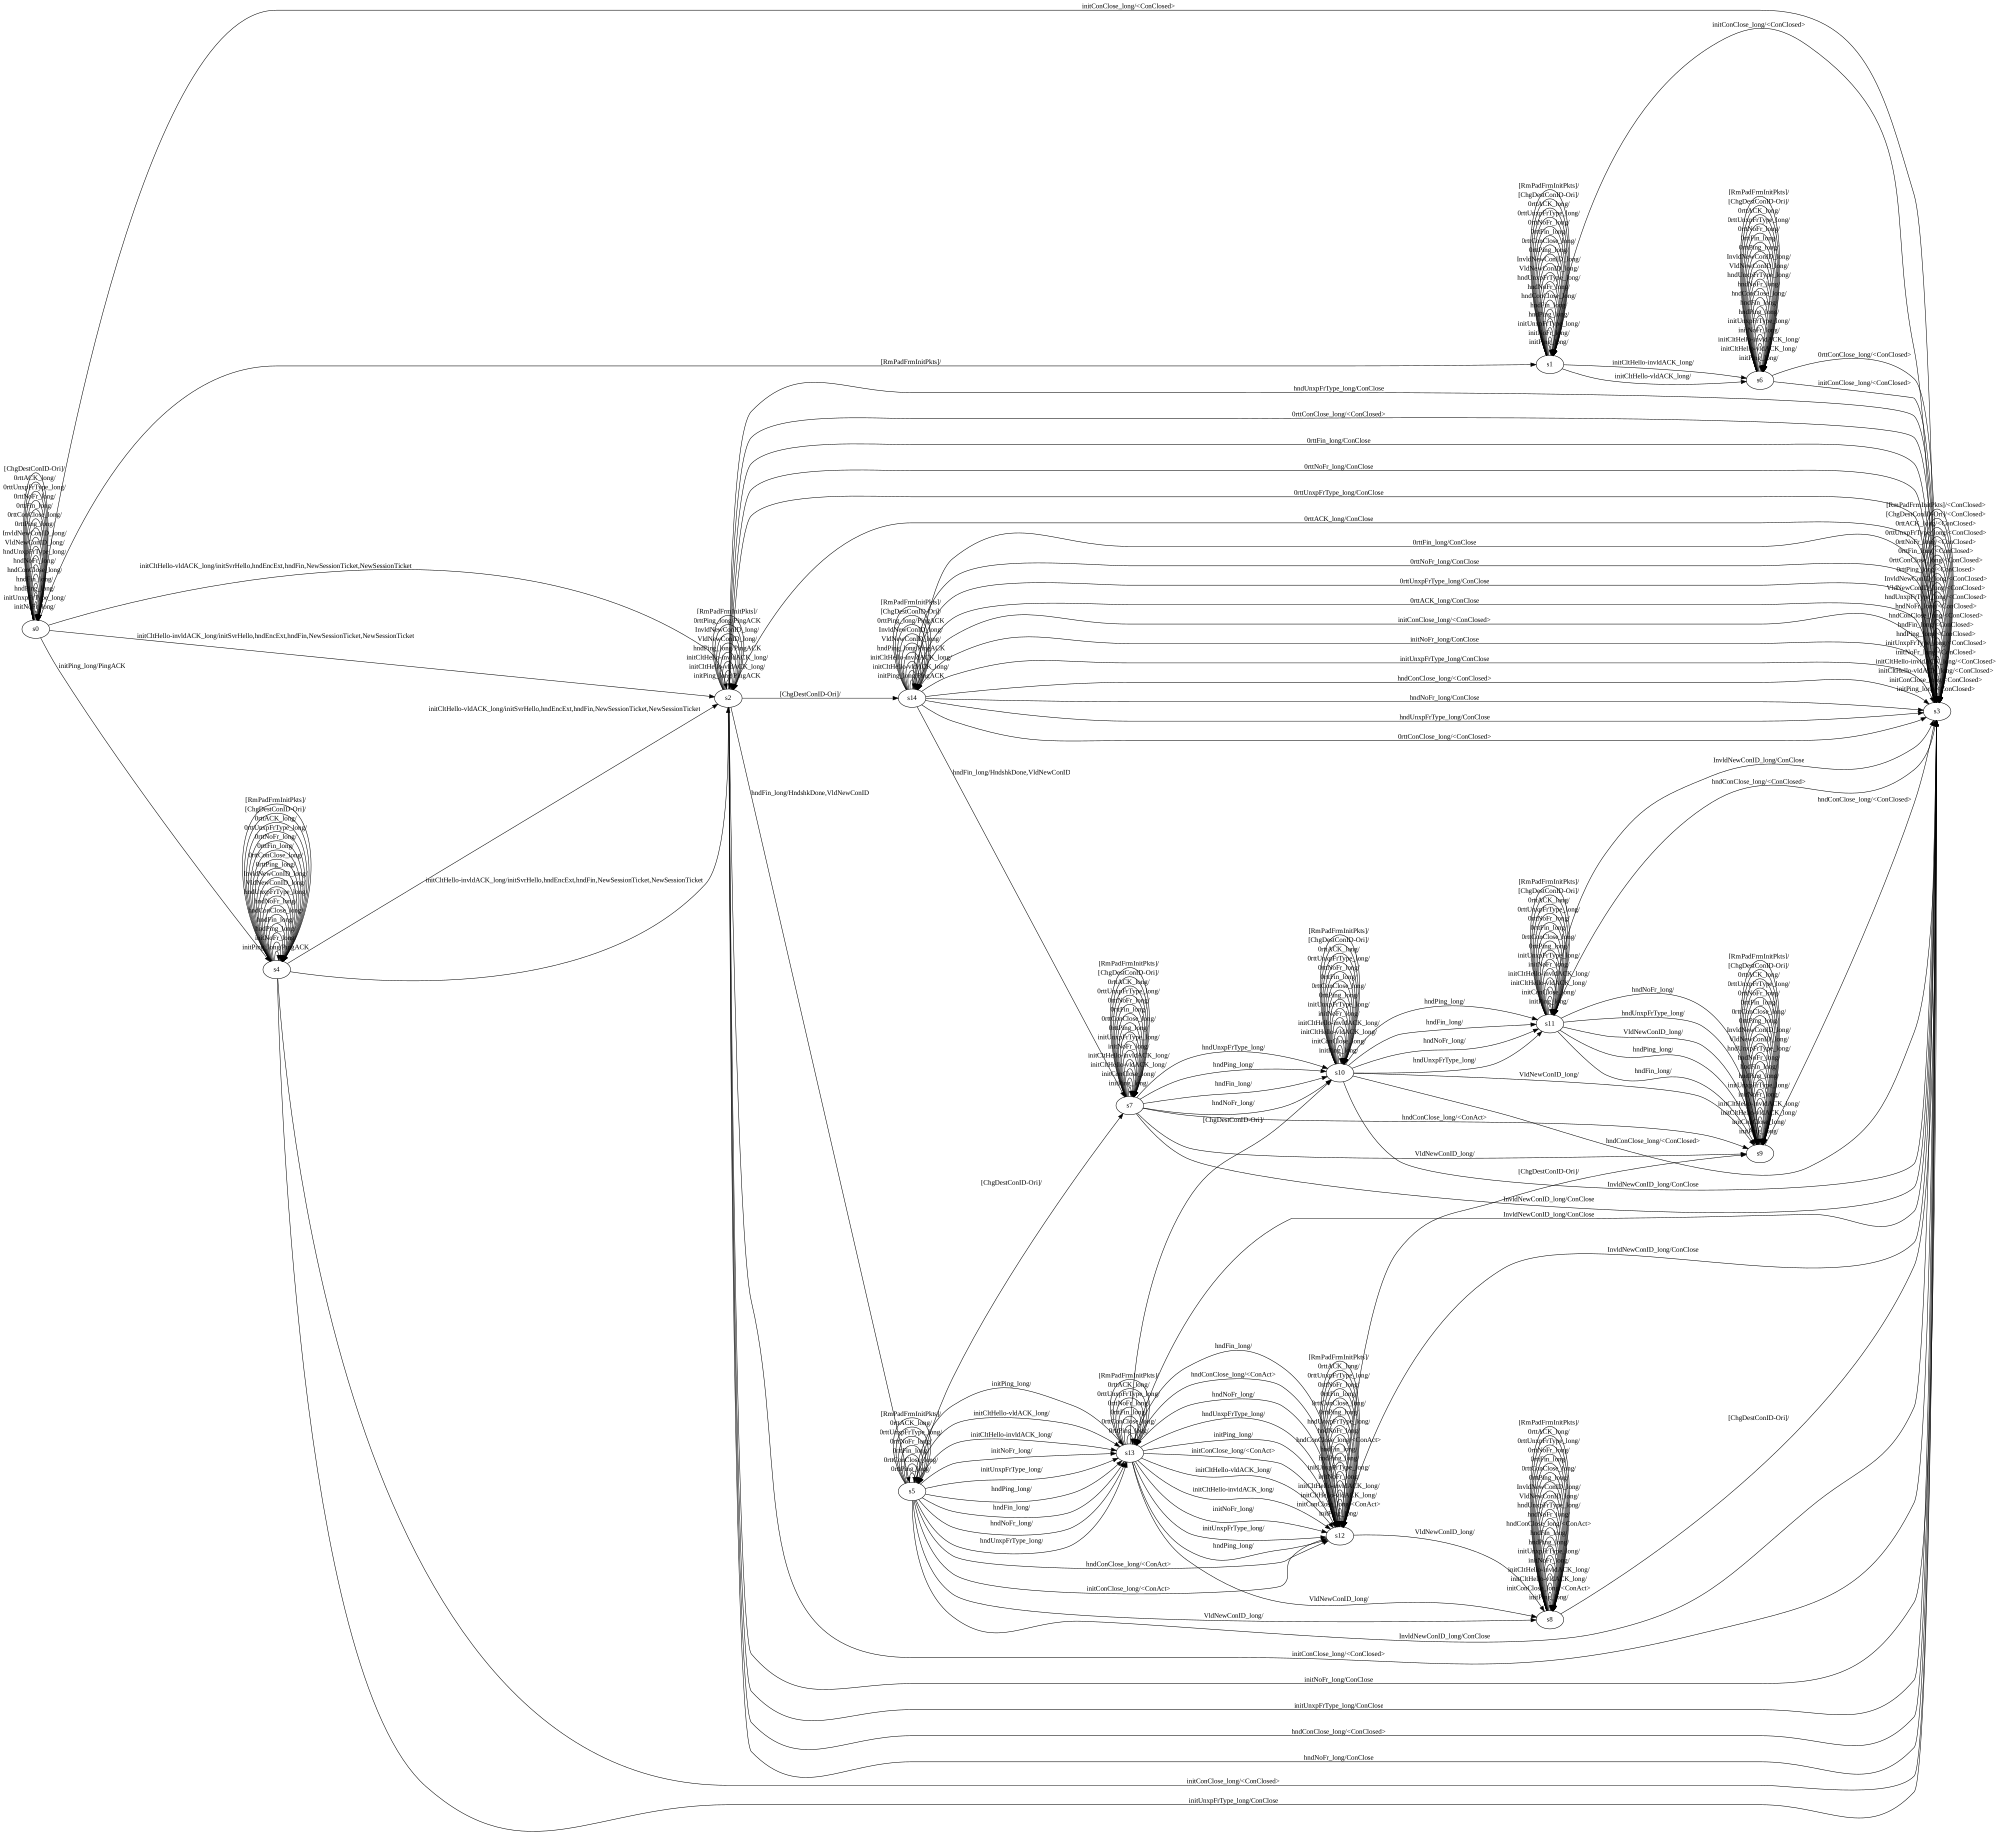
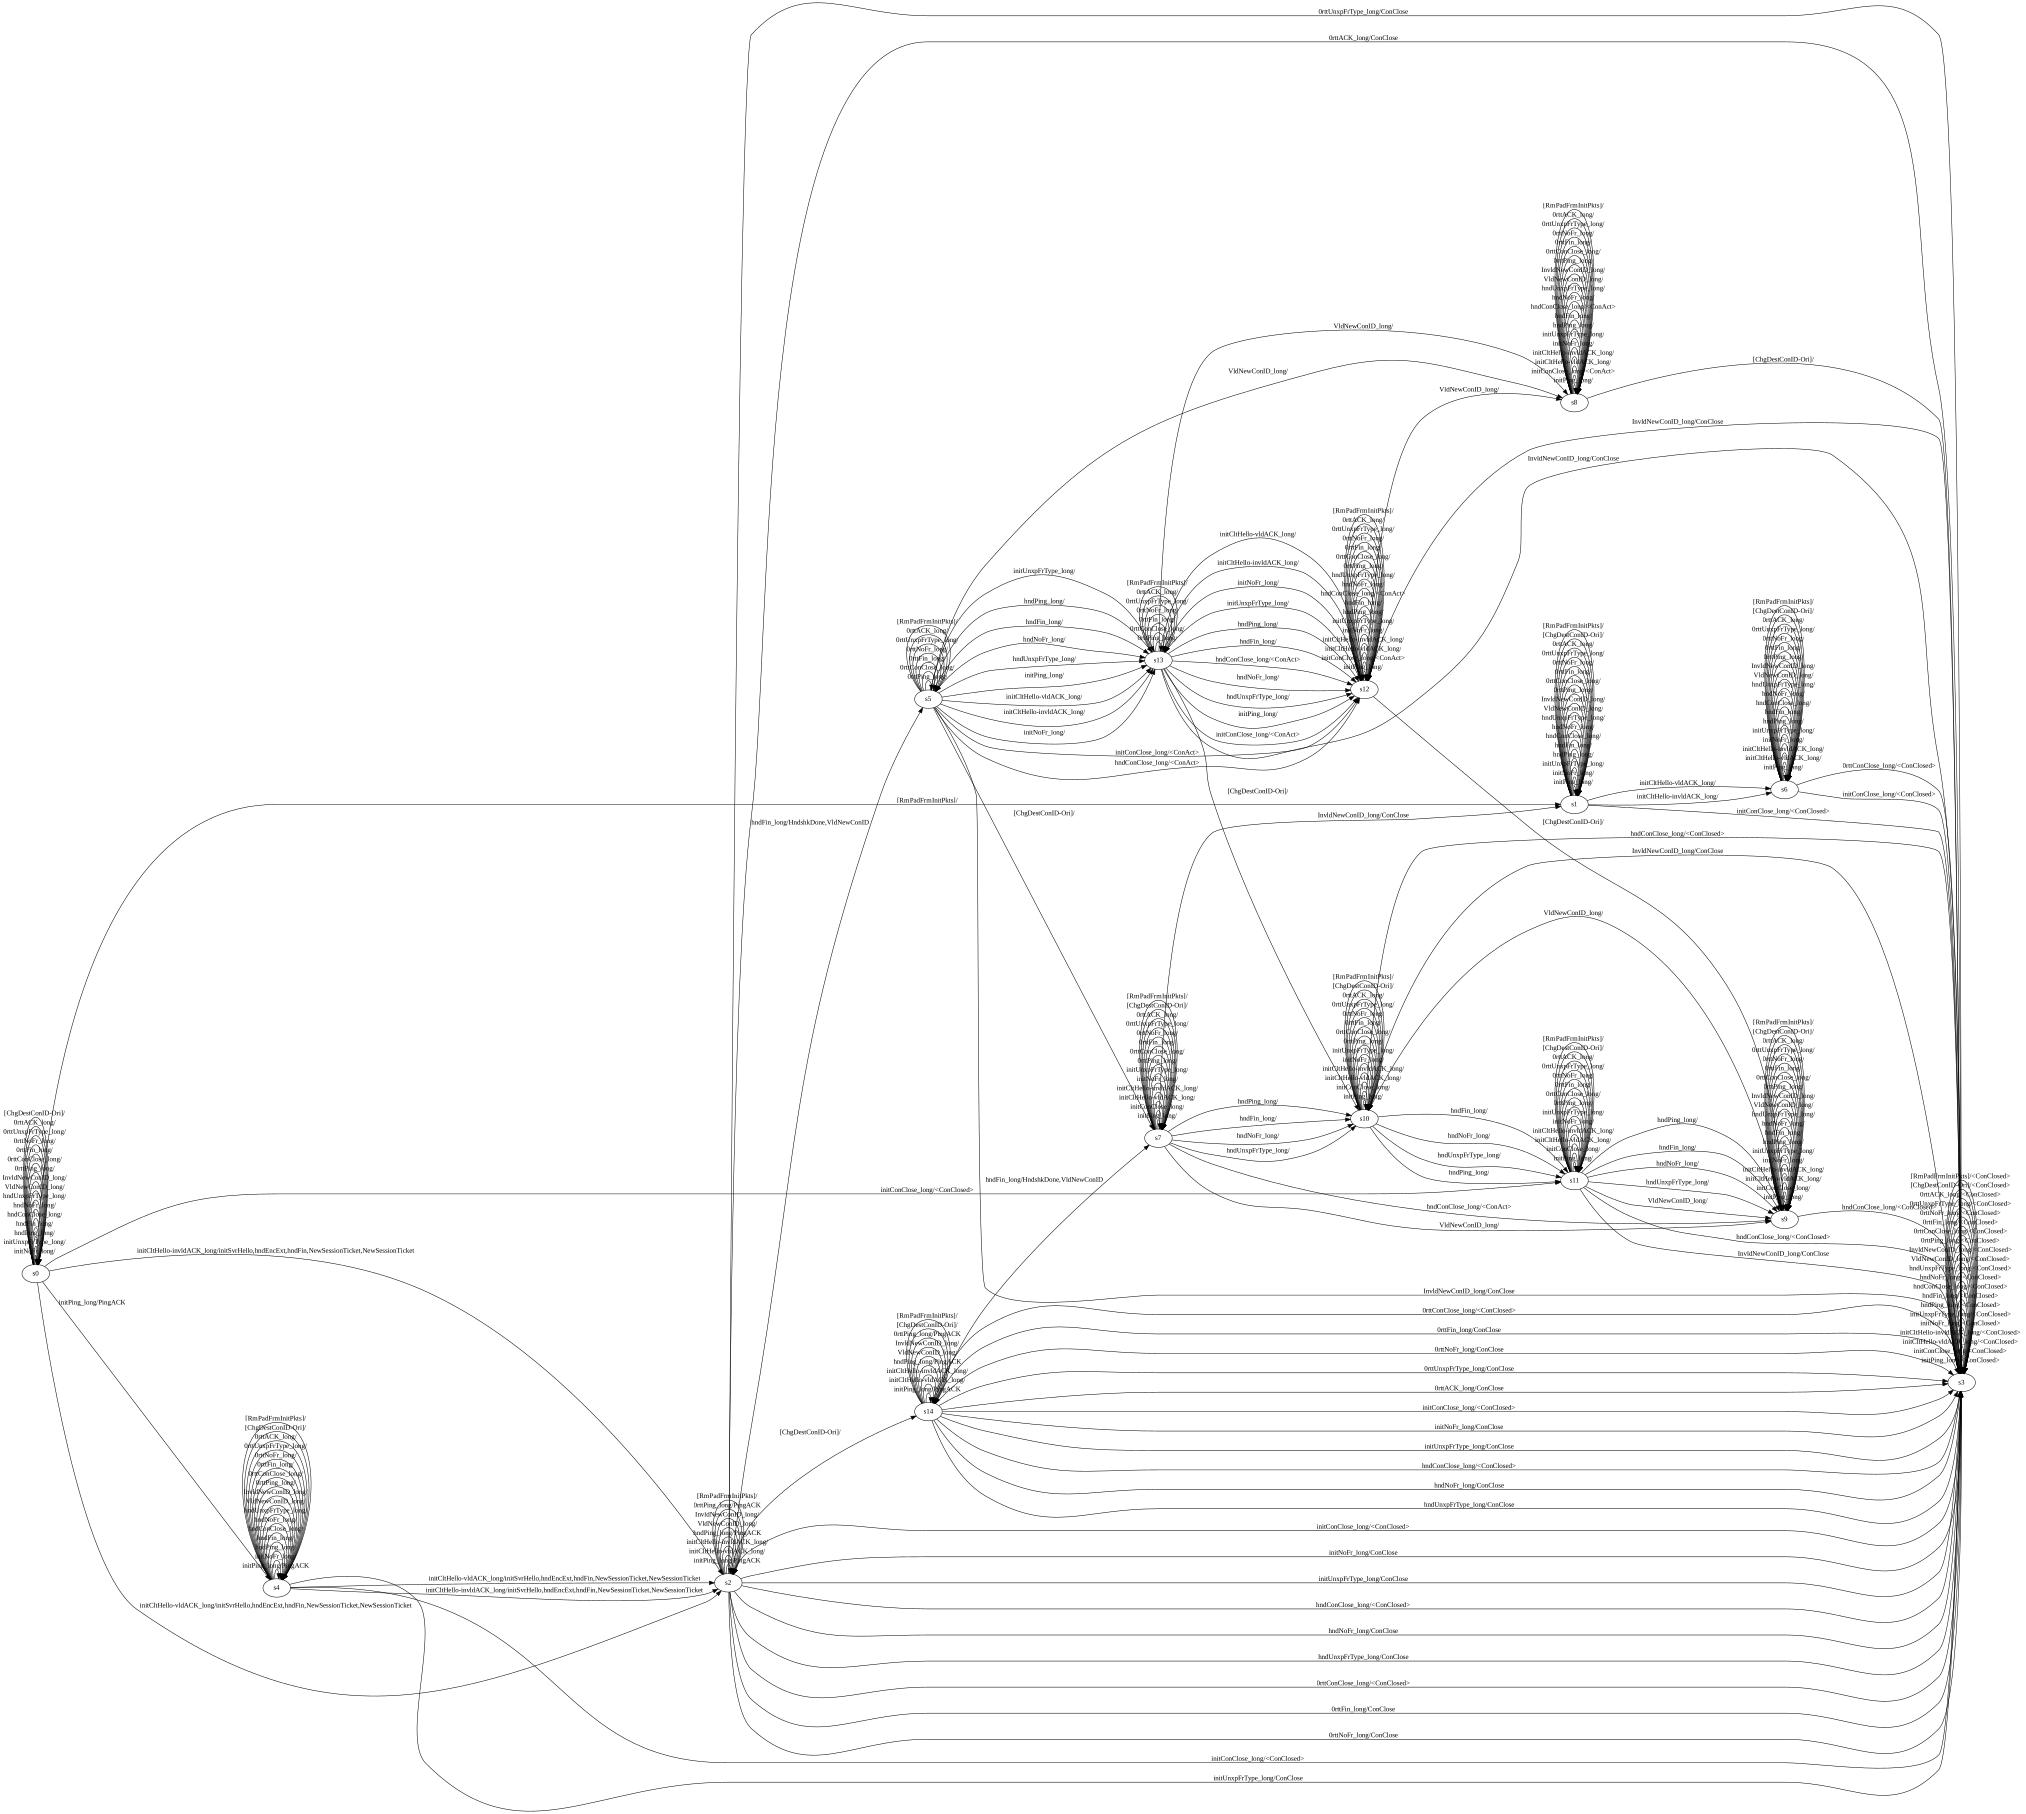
(1063, 10) -> (793, 1194)
(1747, 1212) -> (1232, 828)
